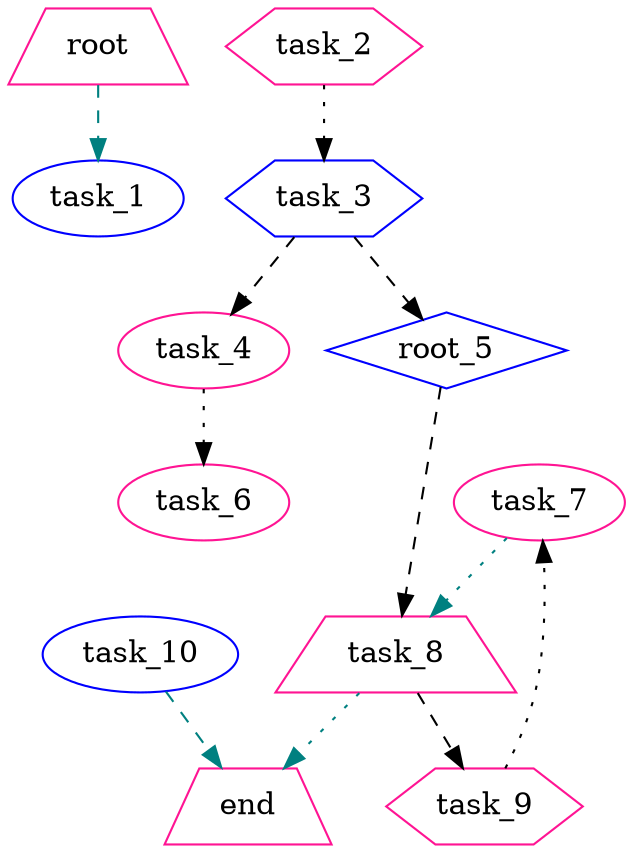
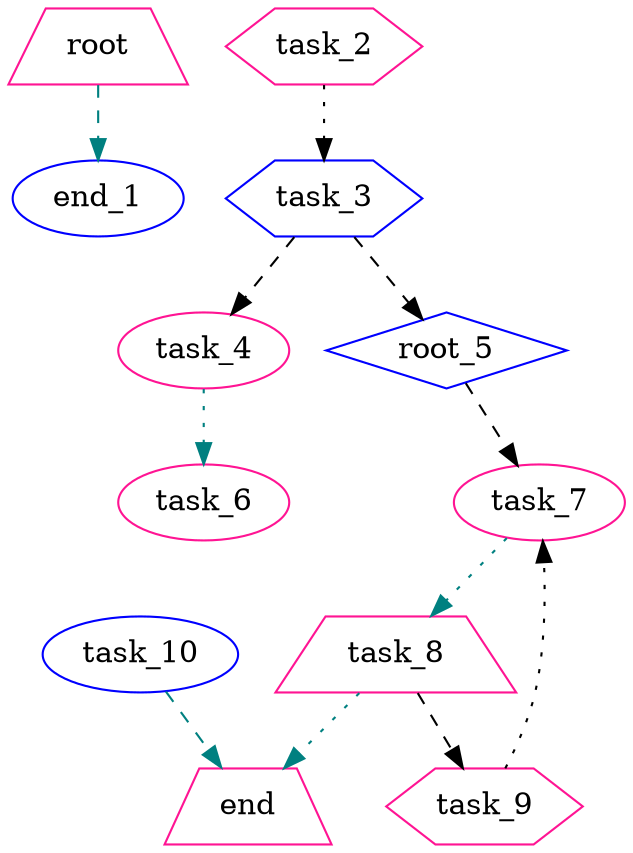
(98, 198) -> (98, 198)
(204, 416) -> (204, 416)
(423, 491) -> (486, 415)
